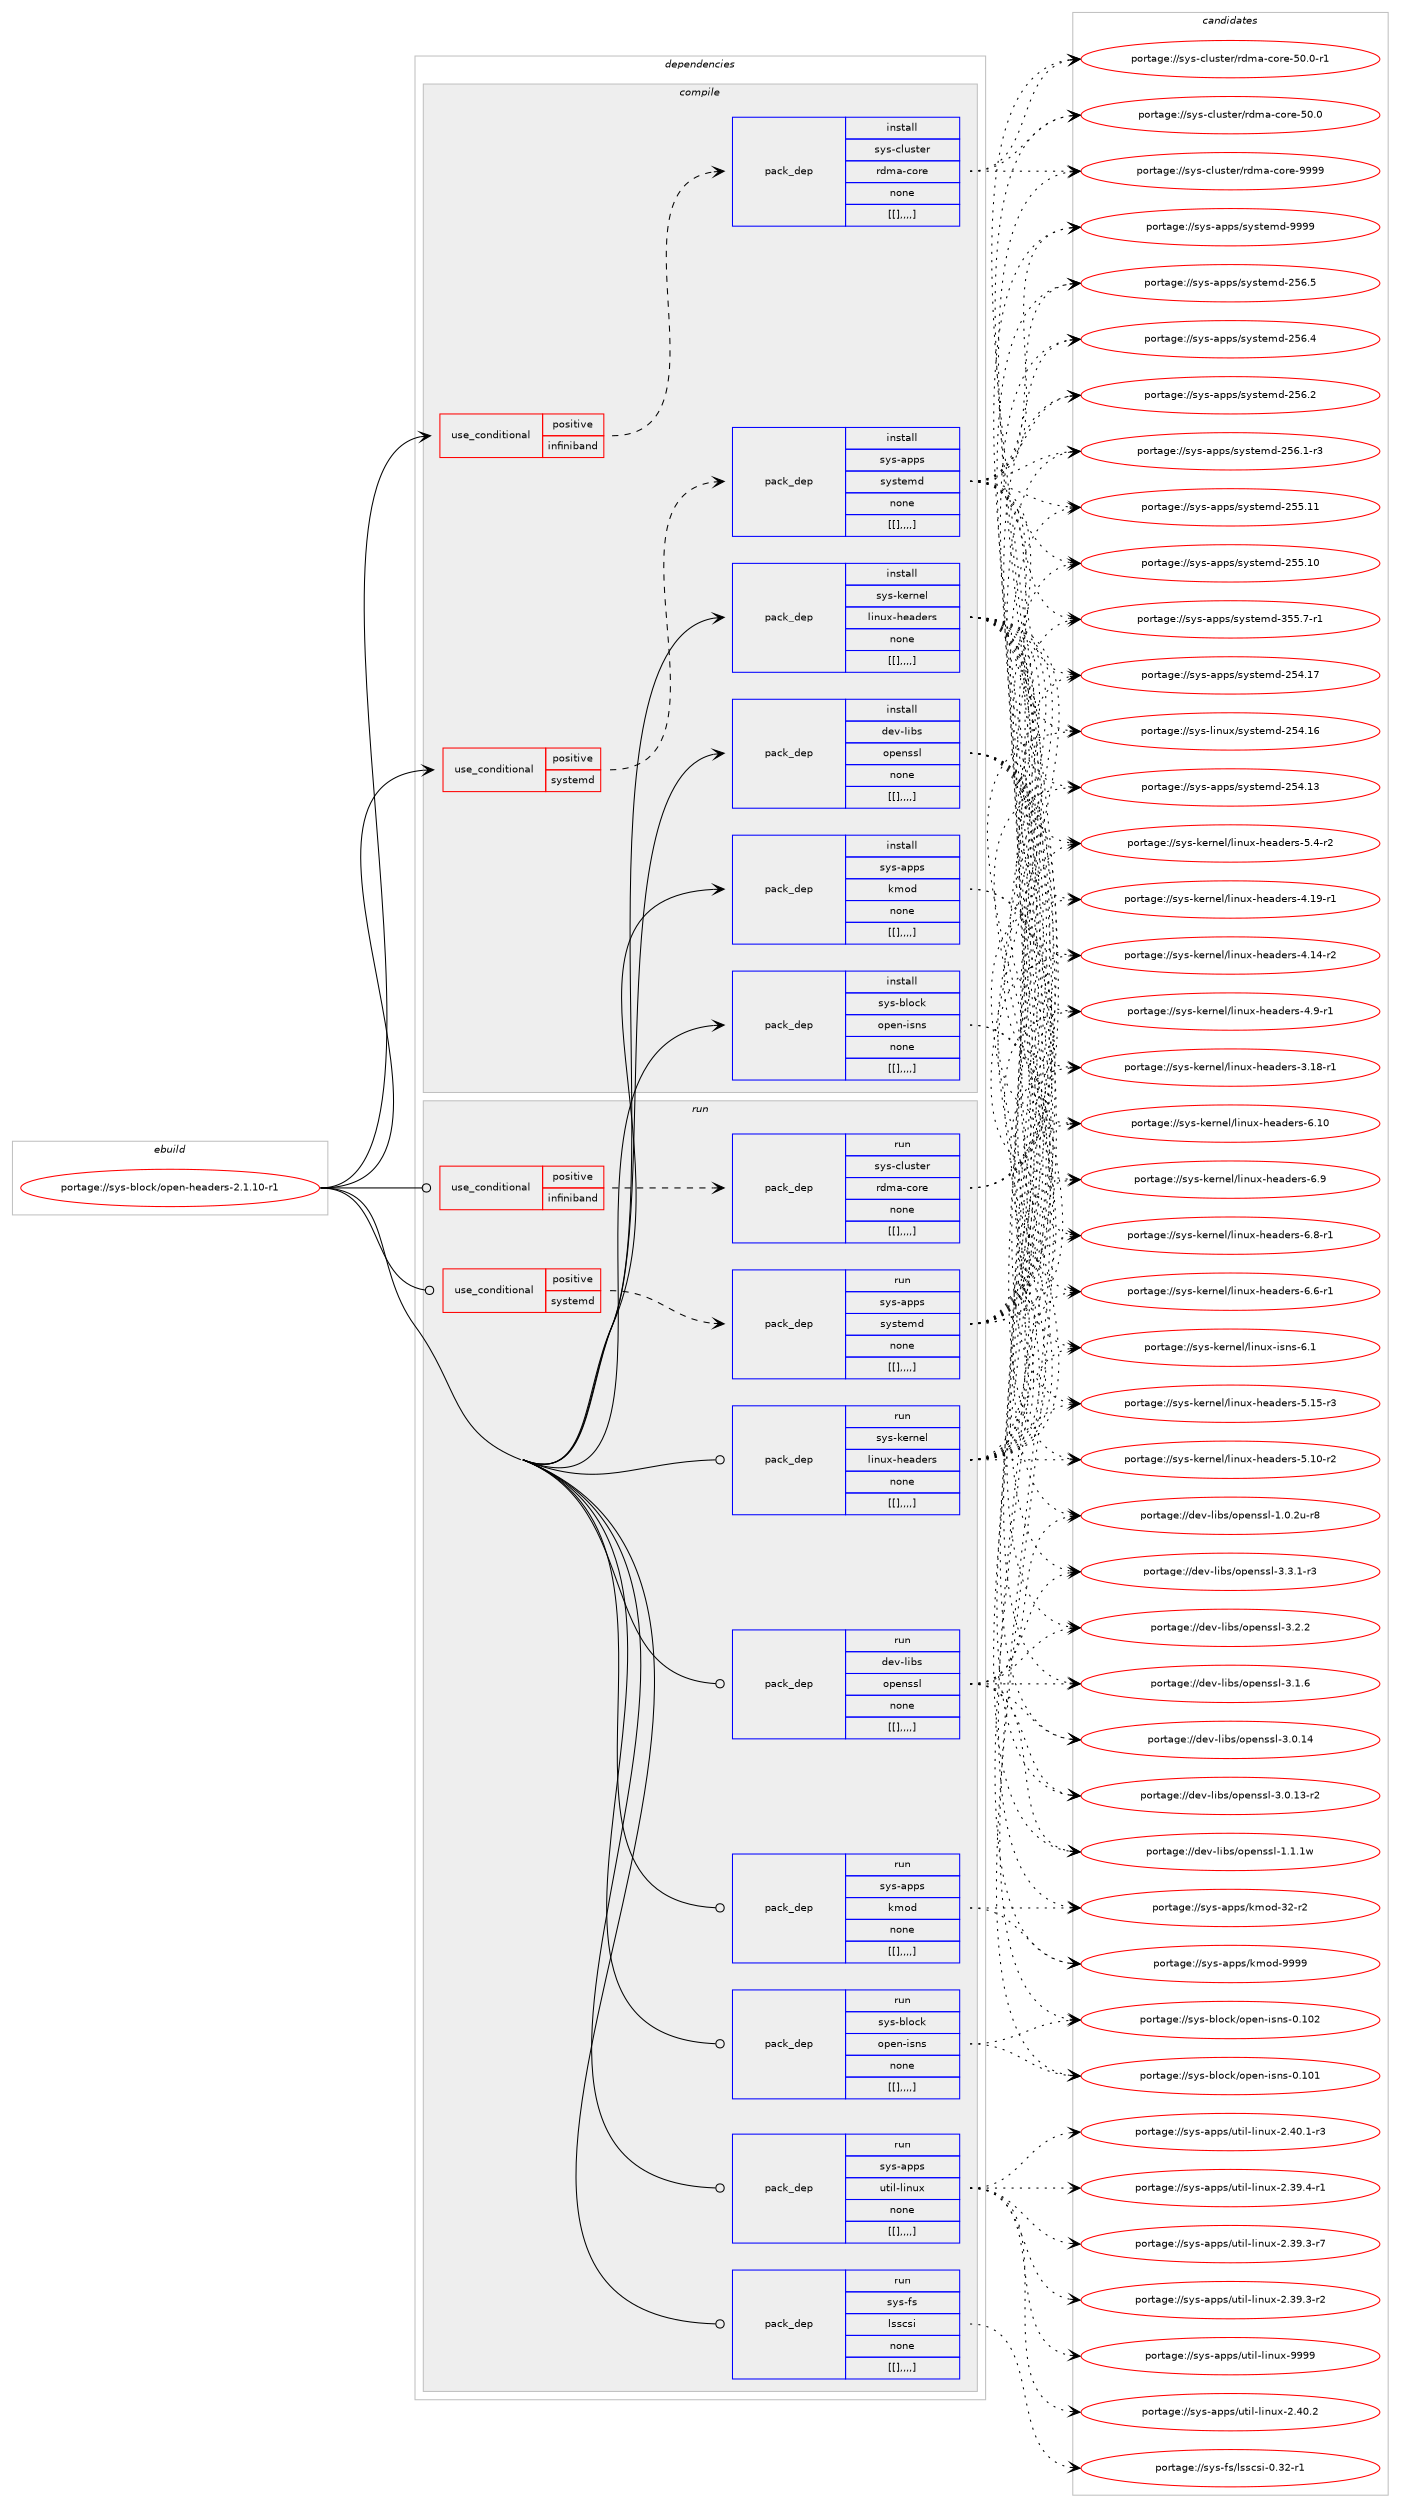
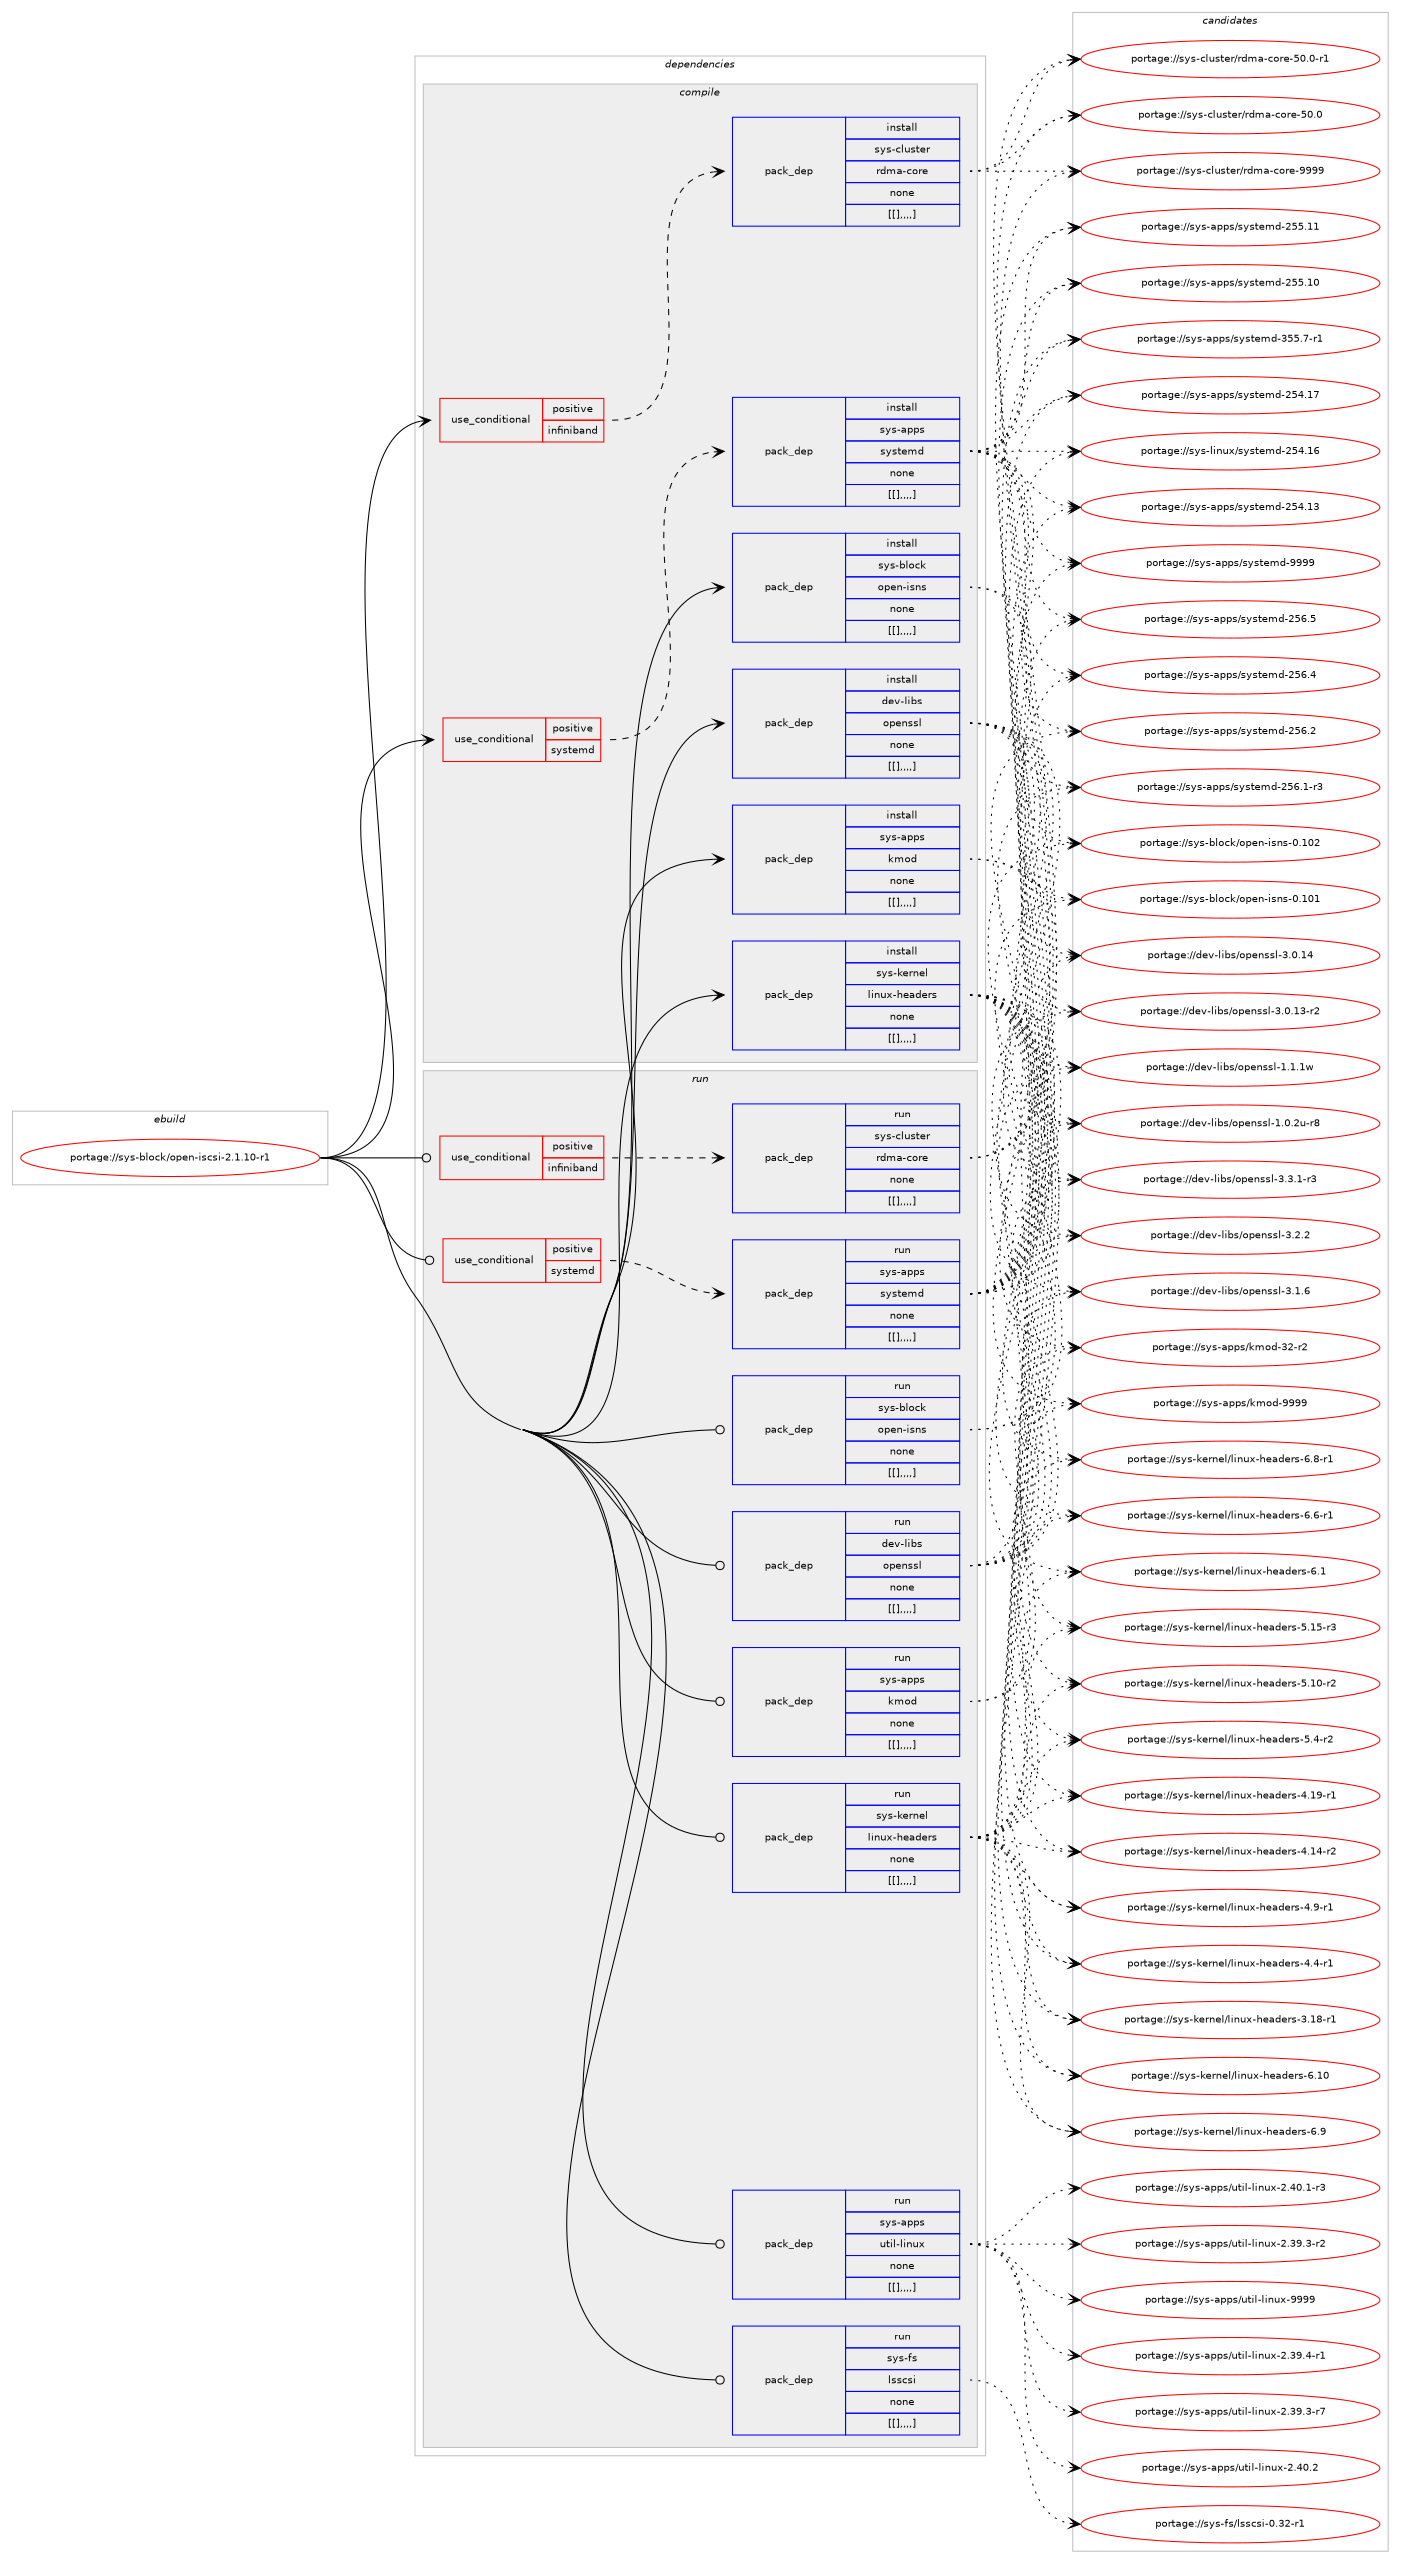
(170, 1188) -> (170, 1158)
(1230, 1348) -> (1230, 1572)
none -> (1230, 1964)
